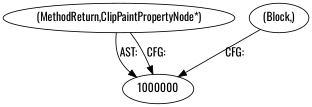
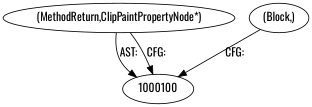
(158, 89) -> (158, 89)
